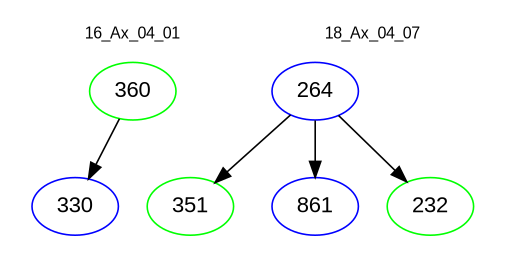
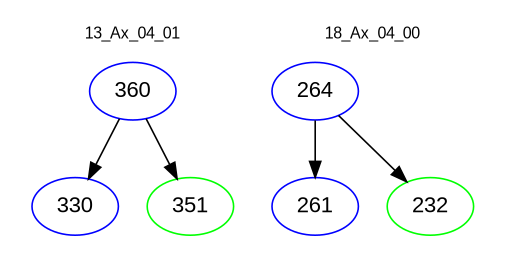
(133, 34) -> (133, 34)
(373, 34) -> (373, 34)
(133, 91) -> (133, 91)
(270, 133) -> (158, 142)
(315, 206) -> (315, 206)
